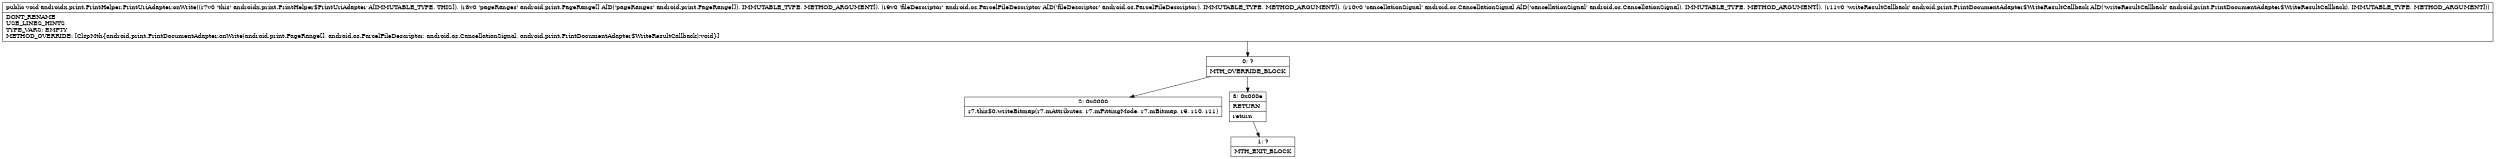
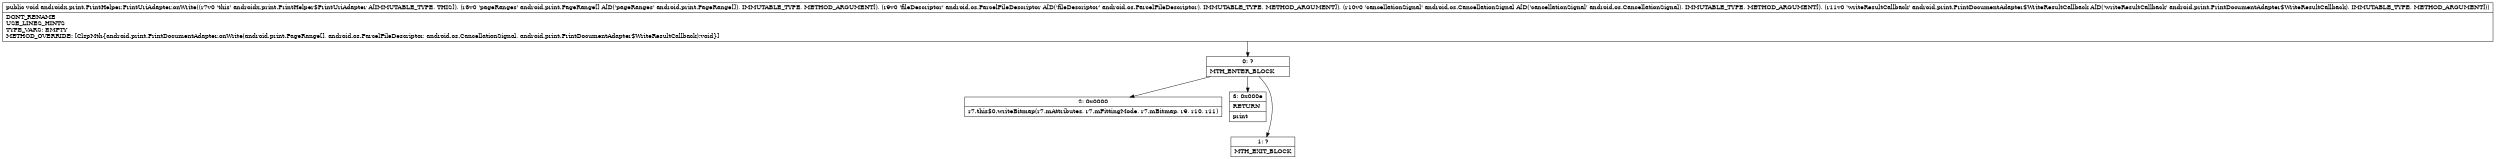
(1248, 72) -> (1242, 72)
(1243, 117) -> (1240, 117)
(1256, 127) -> (1272, 103)
